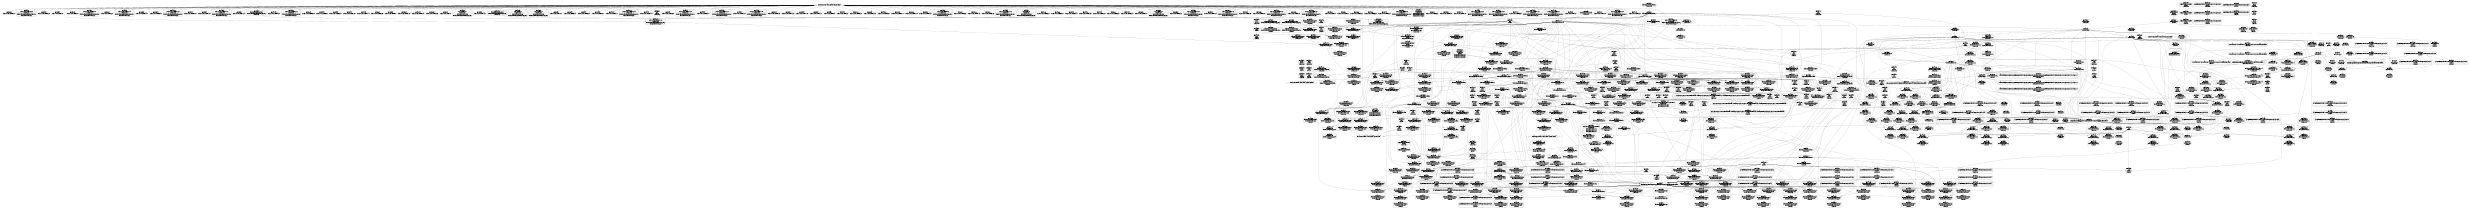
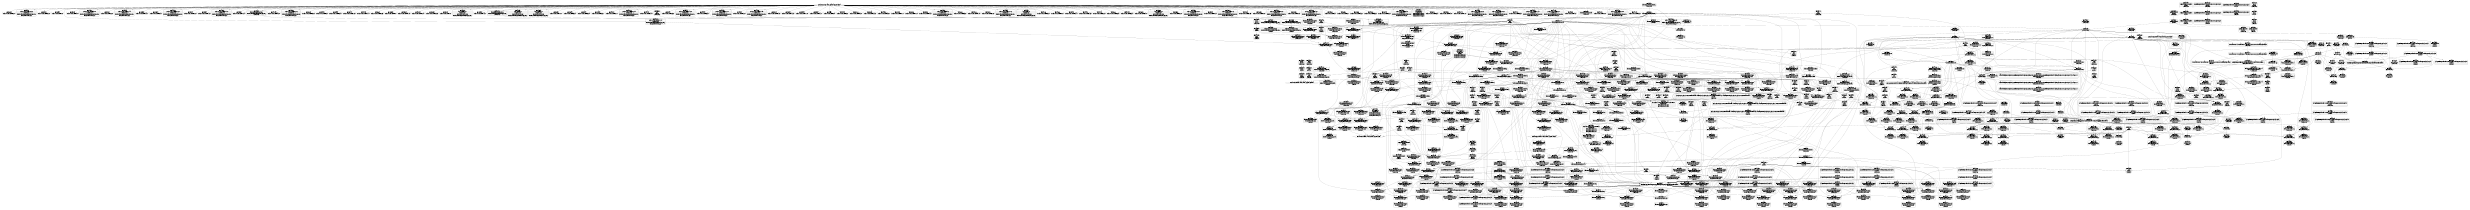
none -> (1399, 157)
